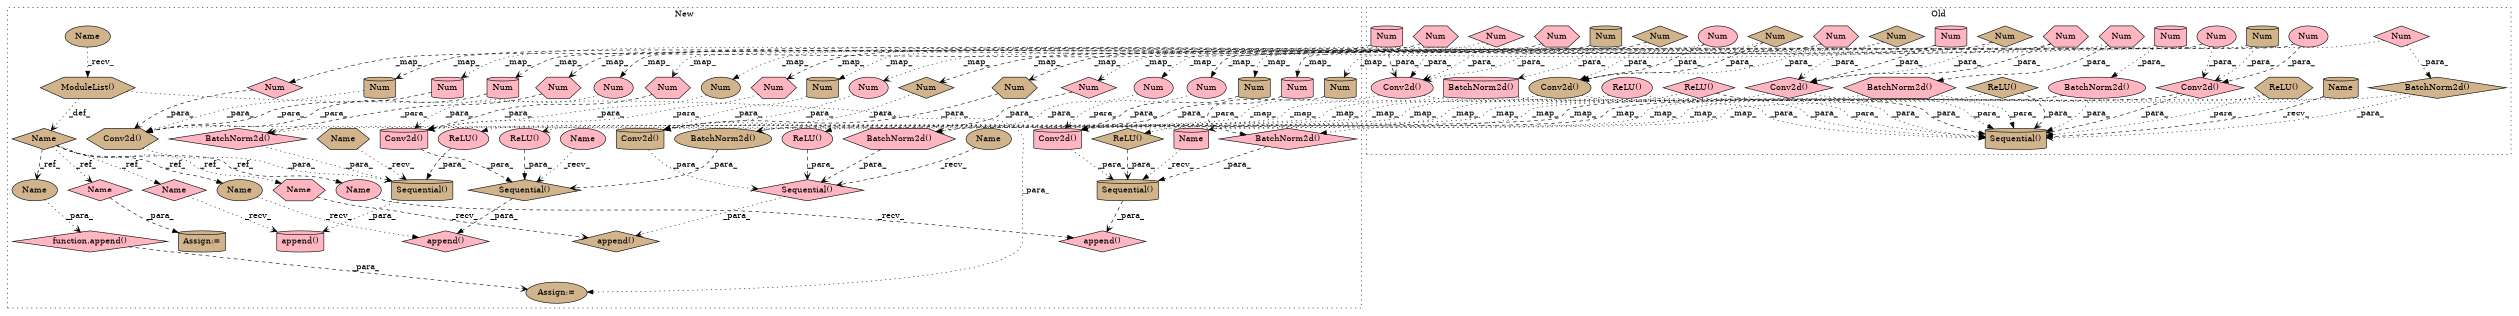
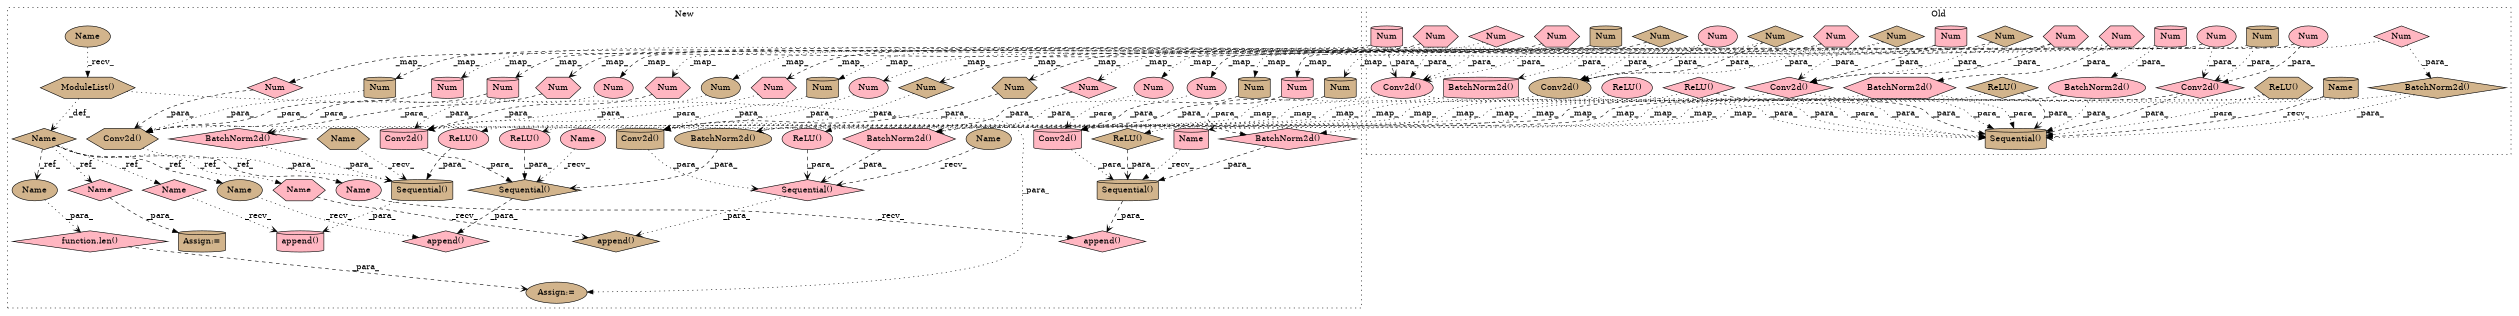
(90, 241) -> (90, 241)
